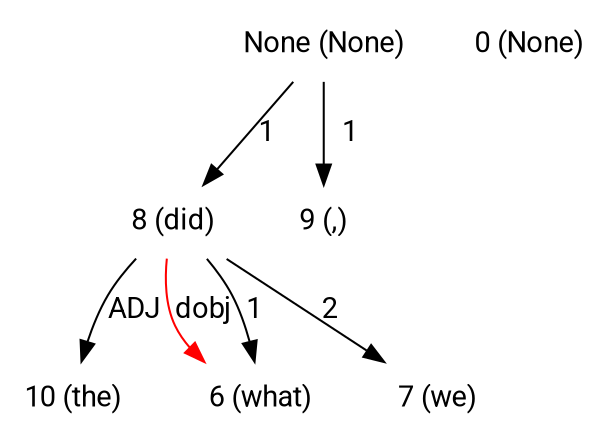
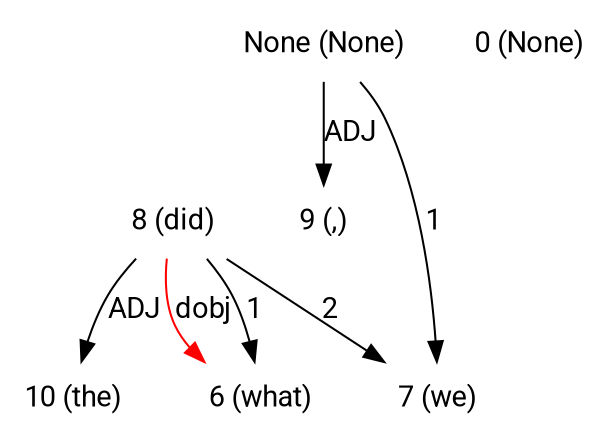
(255, 126) -> (415, 206)
(350, 133) -> (350, 133)
